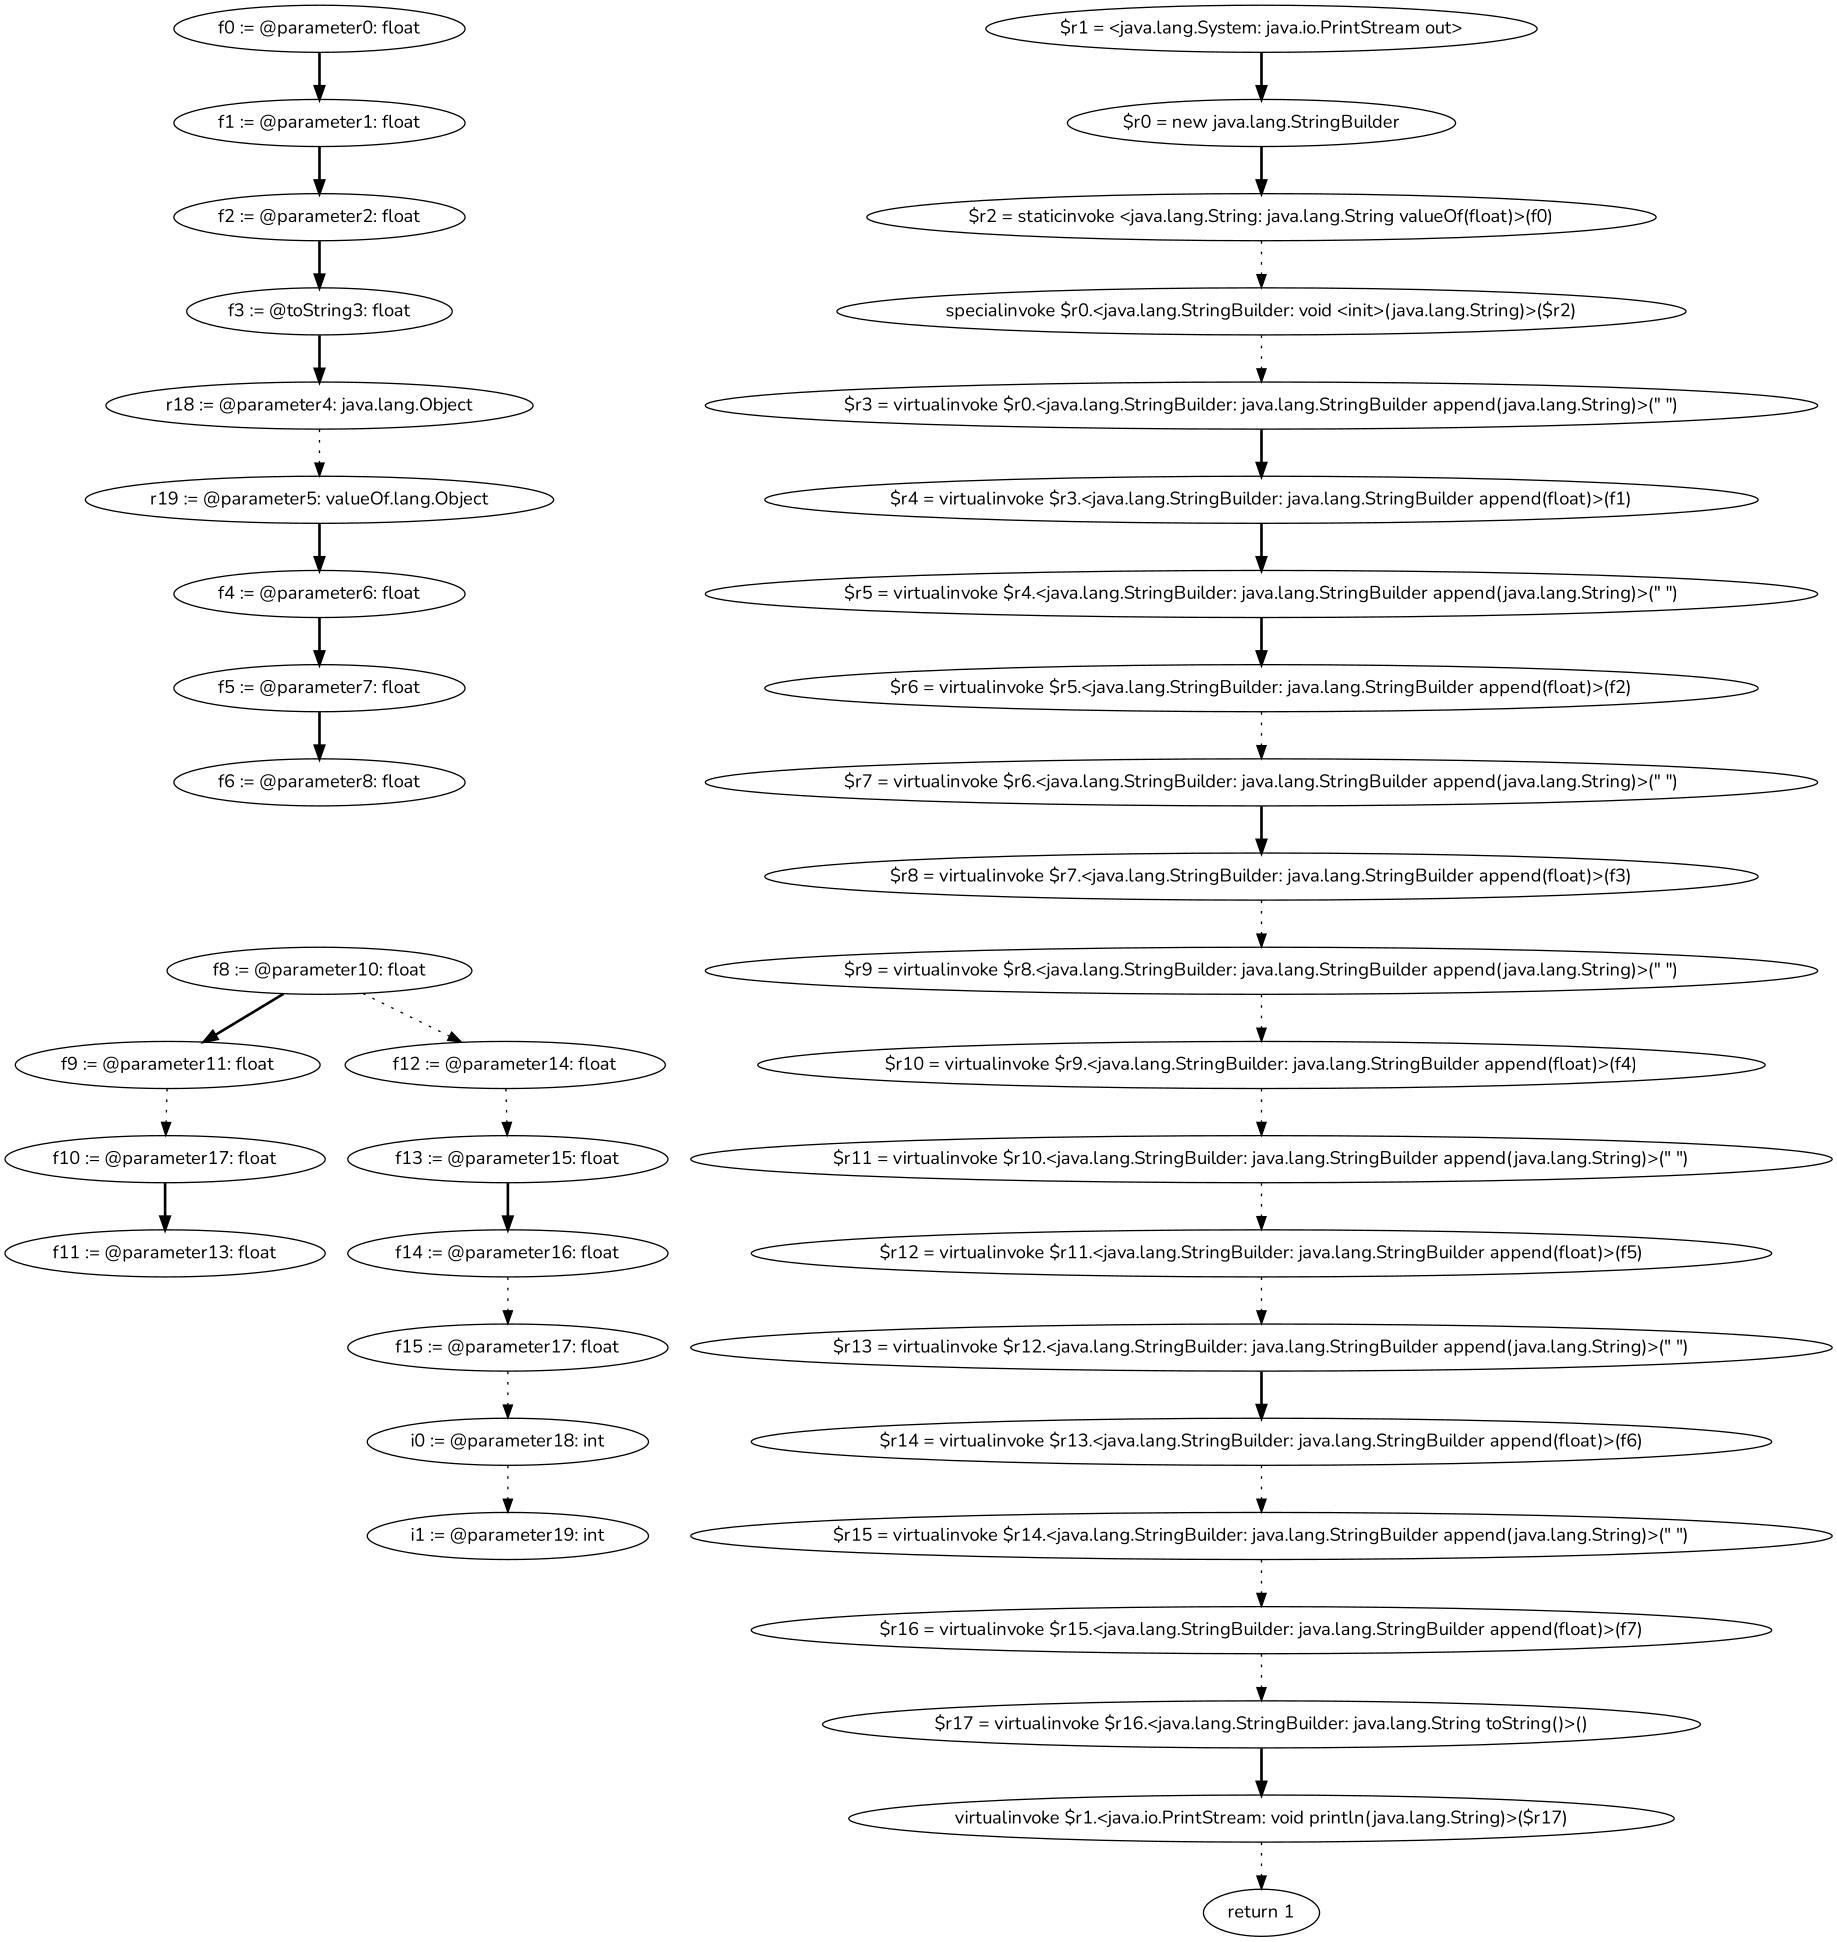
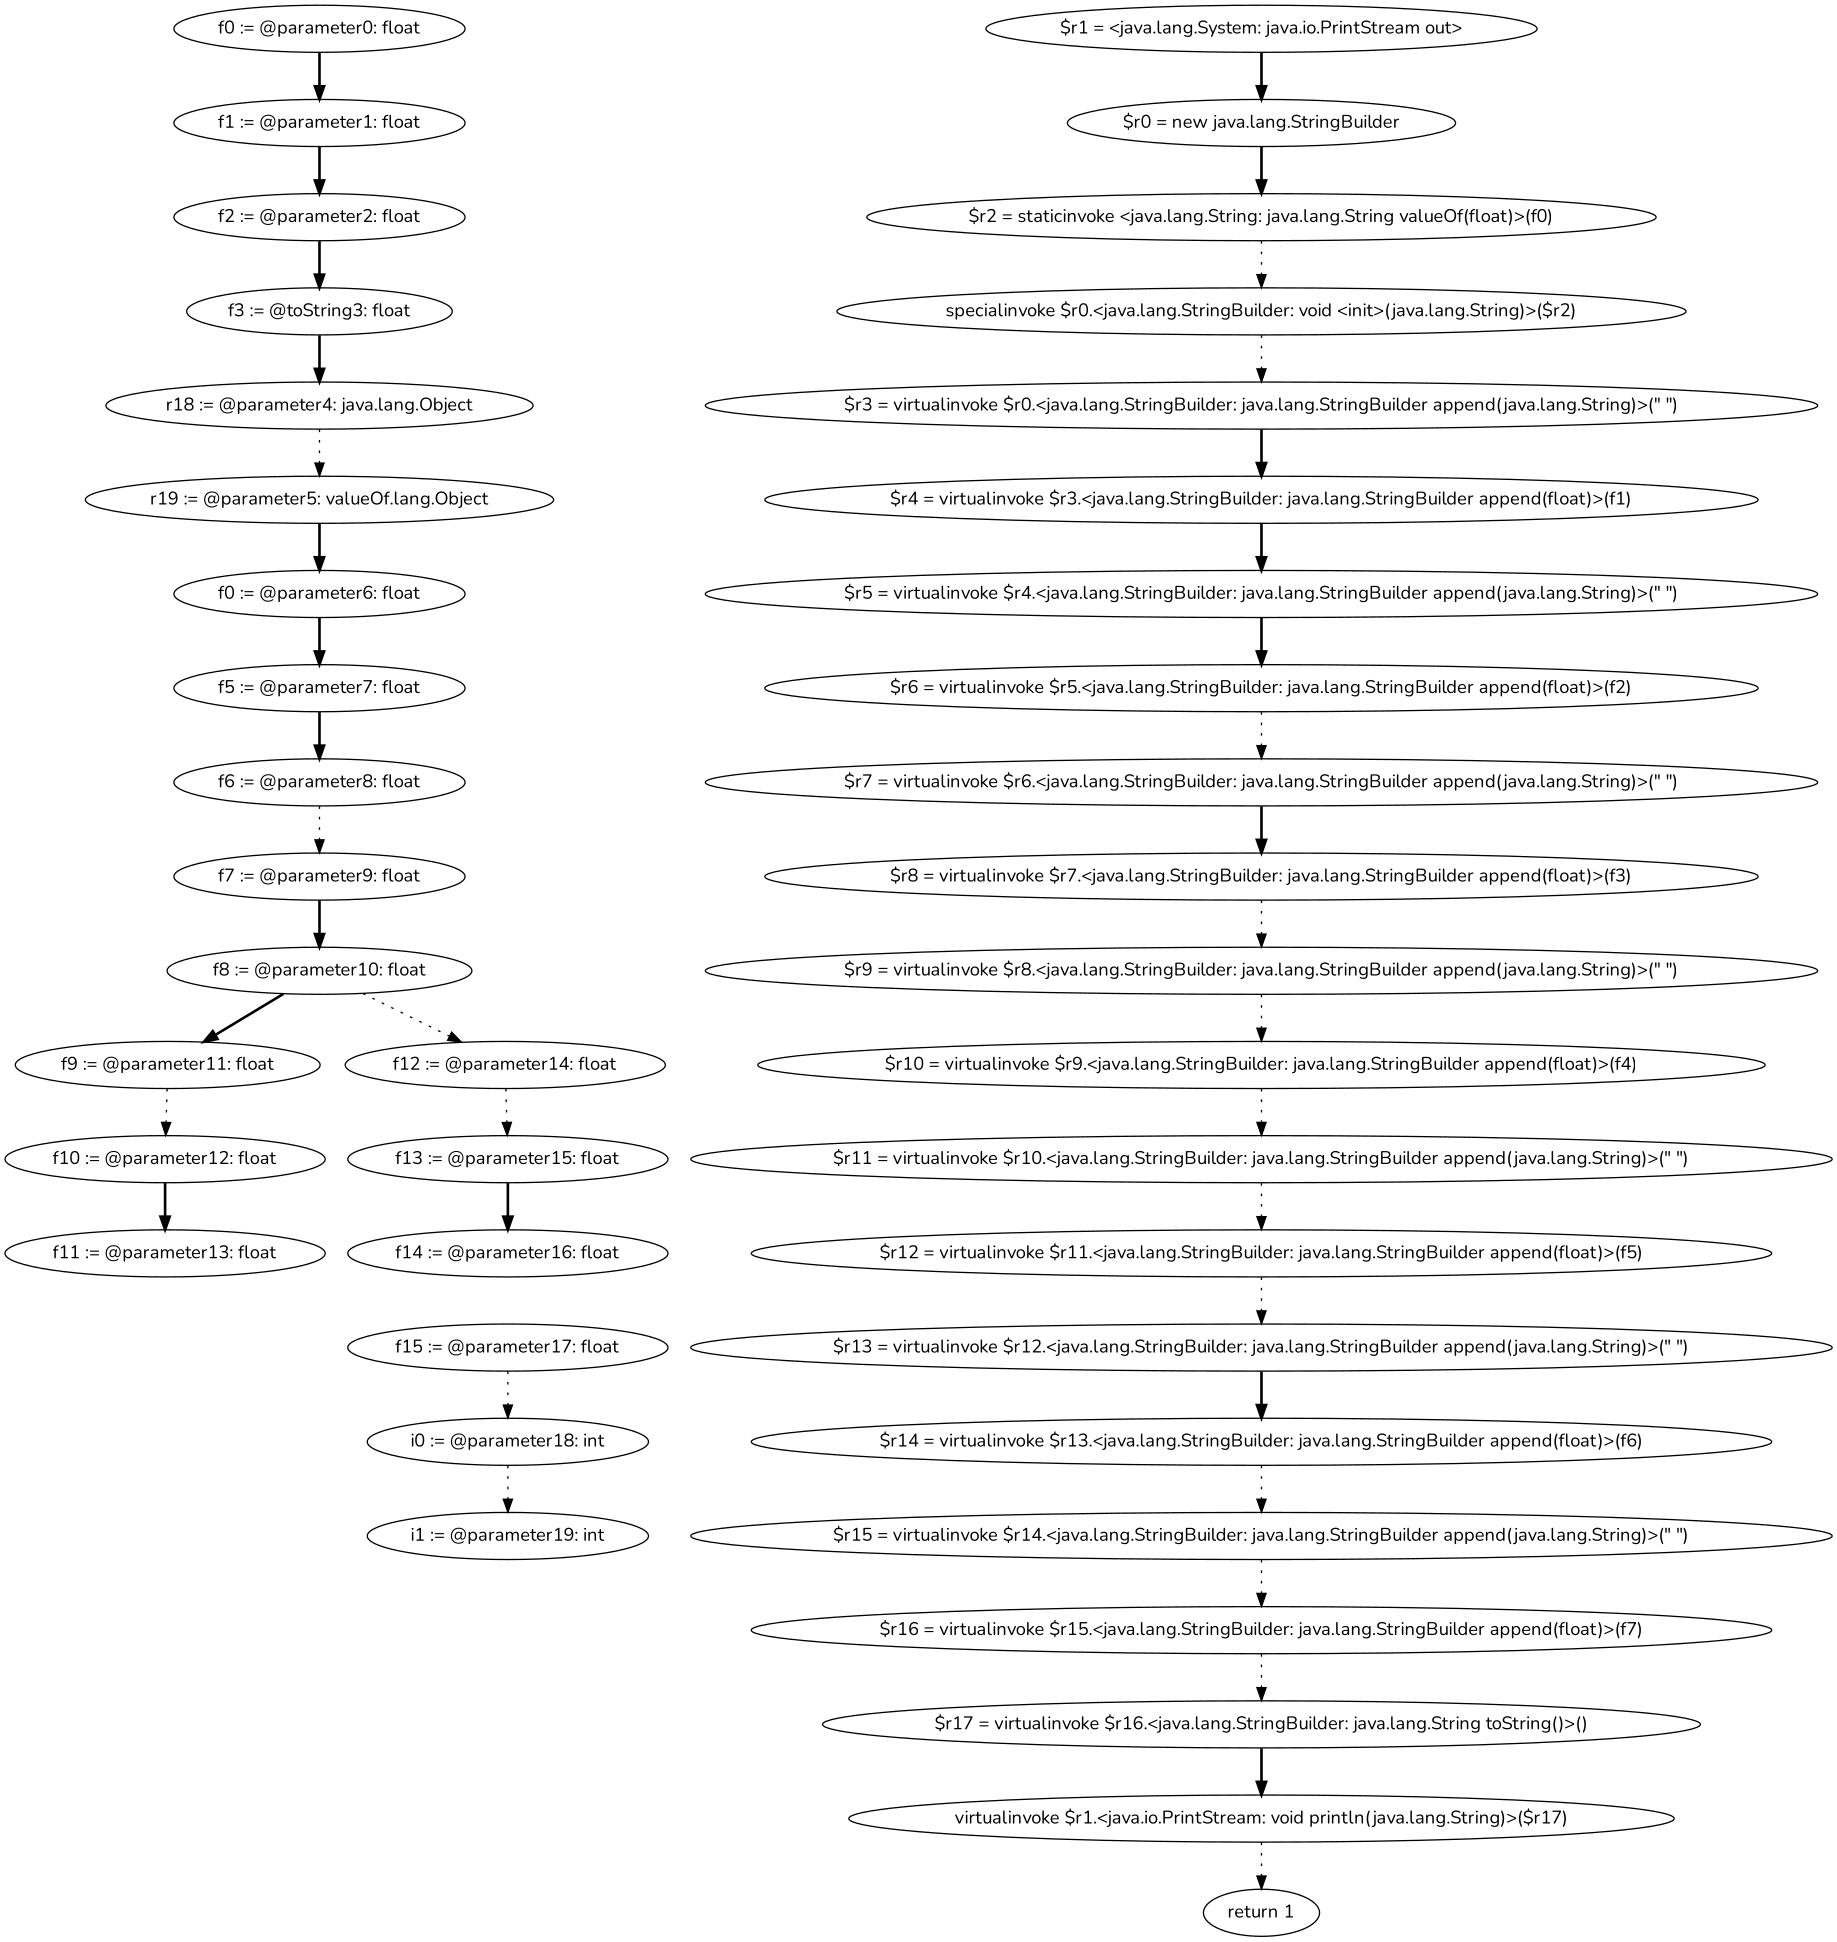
(319, 594) -> (319, 594)
none -> (319, 877)
(165, 1159) -> (165, 1159)
(508, 1294) -> none
